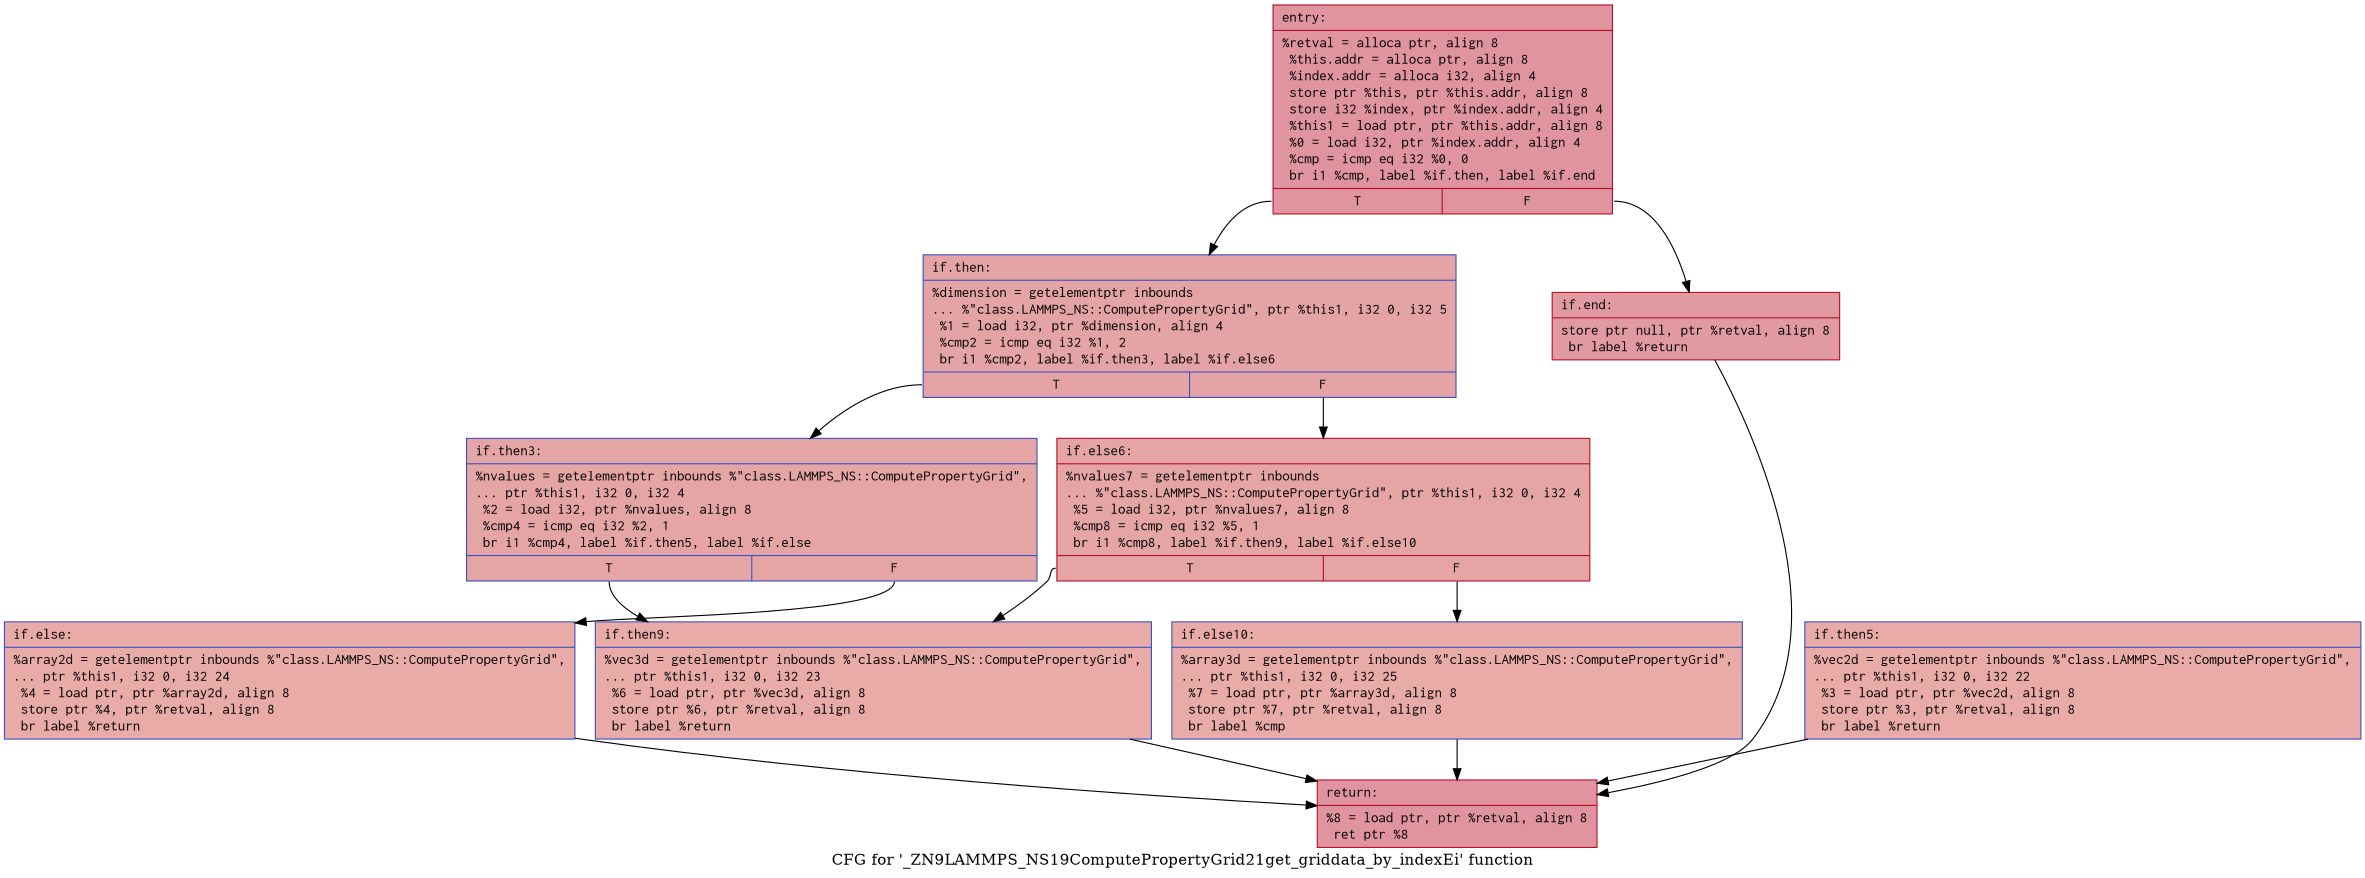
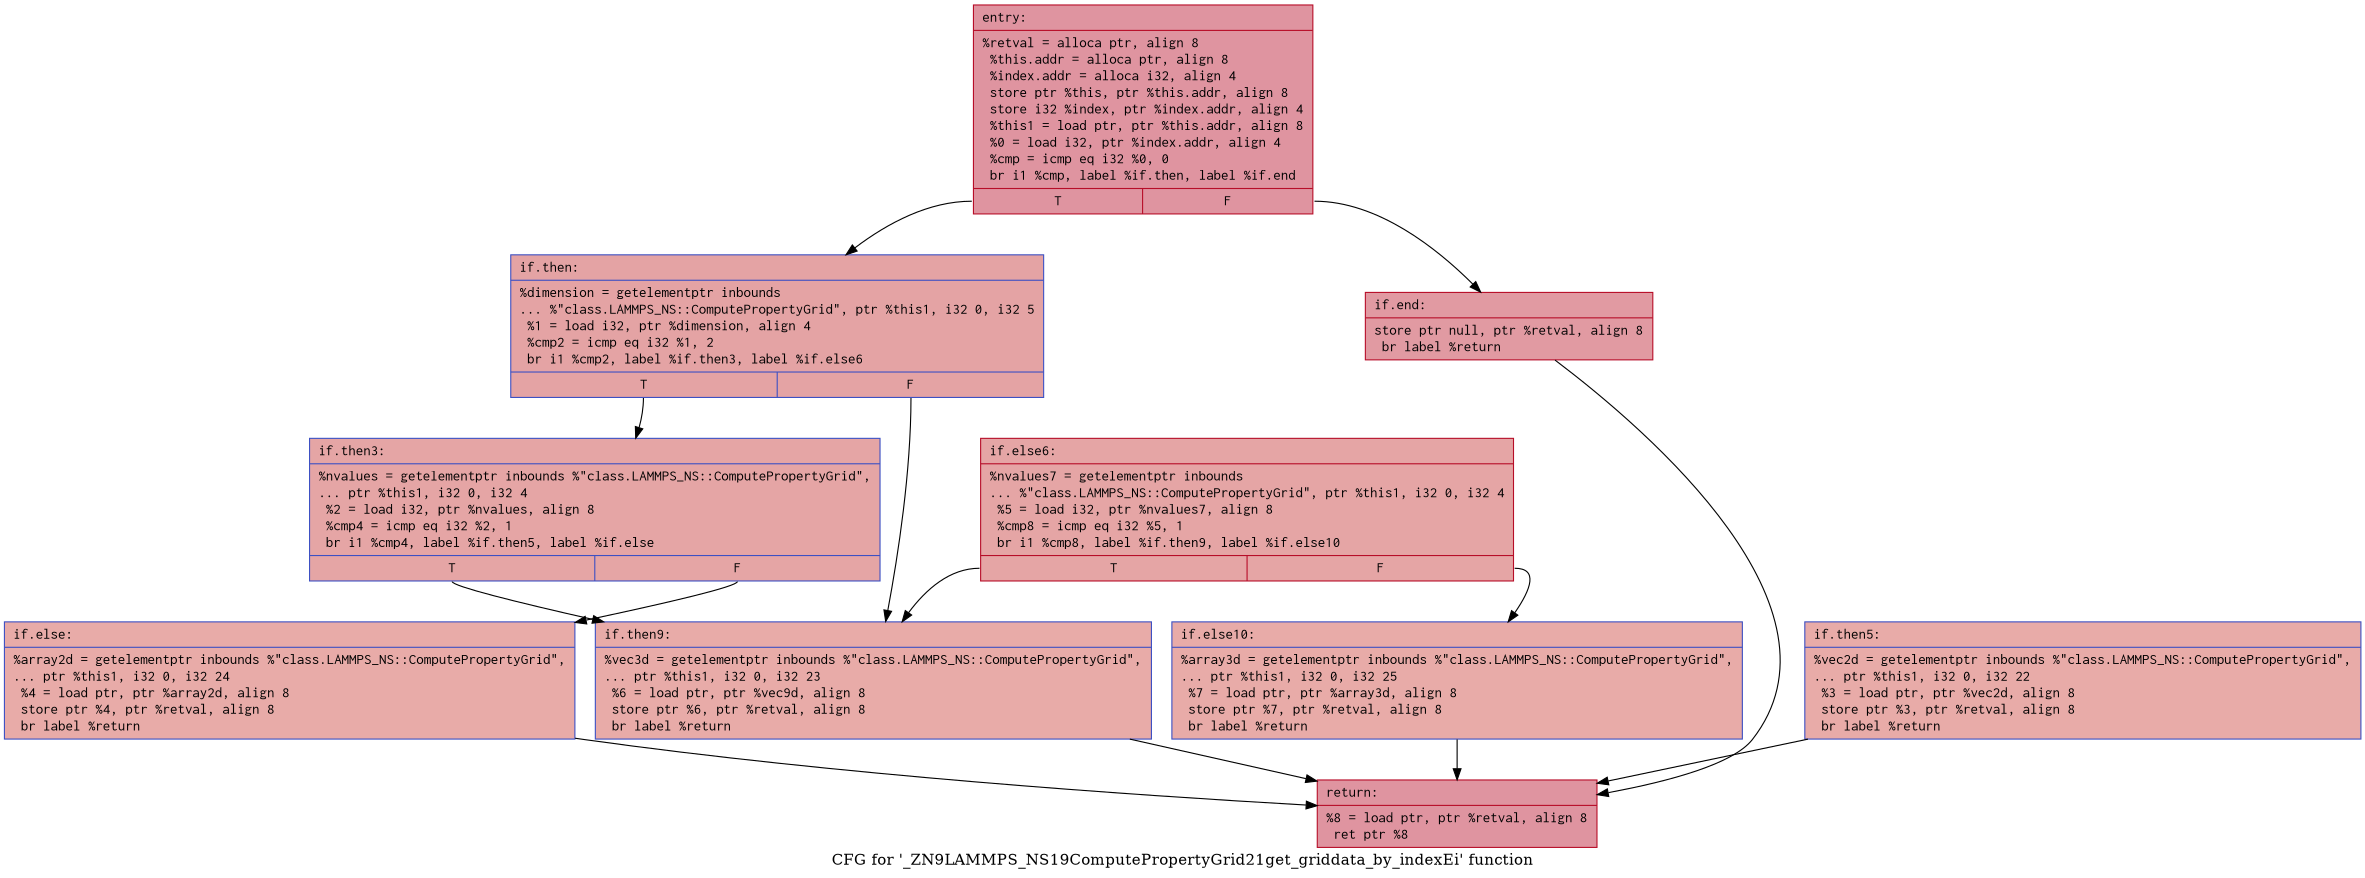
(1323, 412) -> (904, 505)
(735, 693) -> (735, 693)
(1233, 726) -> (1244, 726)
